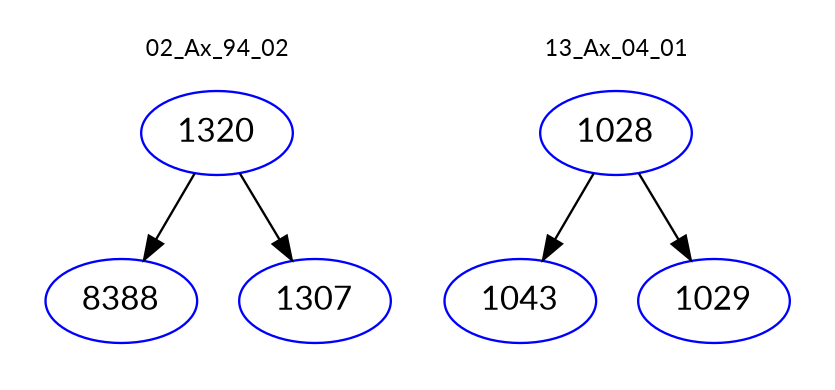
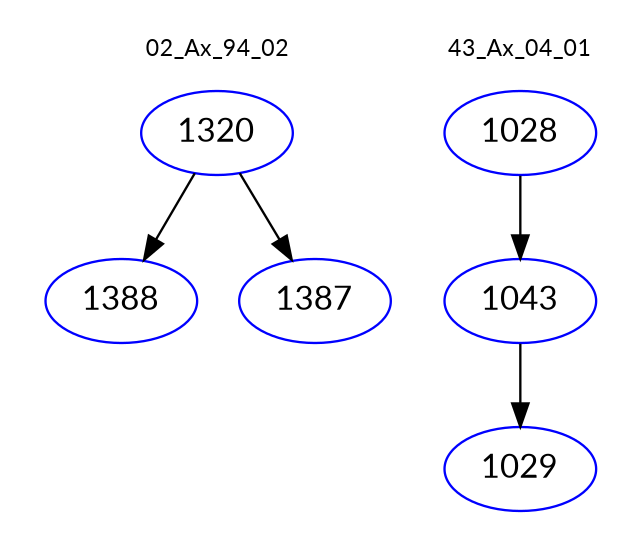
(617, 50) -> (520, 50)
(659, 206) -> (520, 374)
(121, 301) -> (121, 301)
(315, 301) -> (315, 301)
